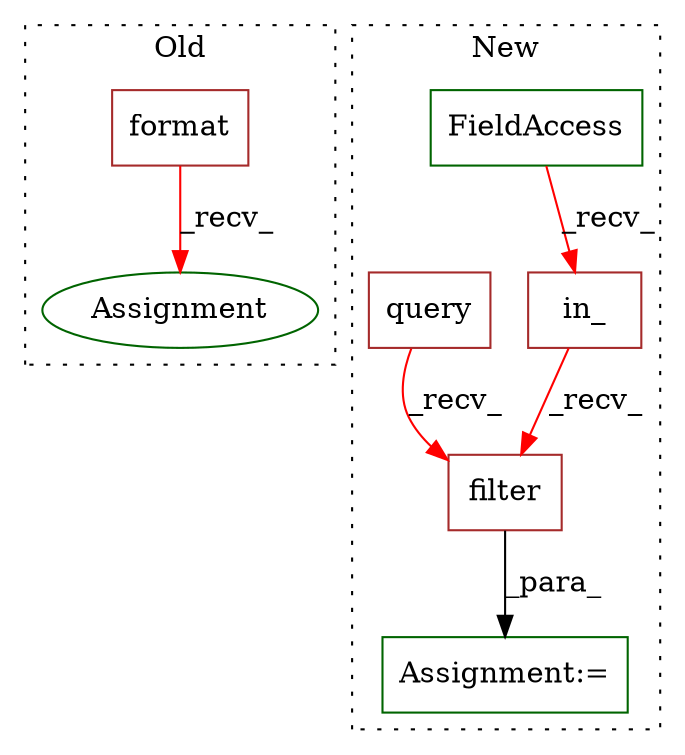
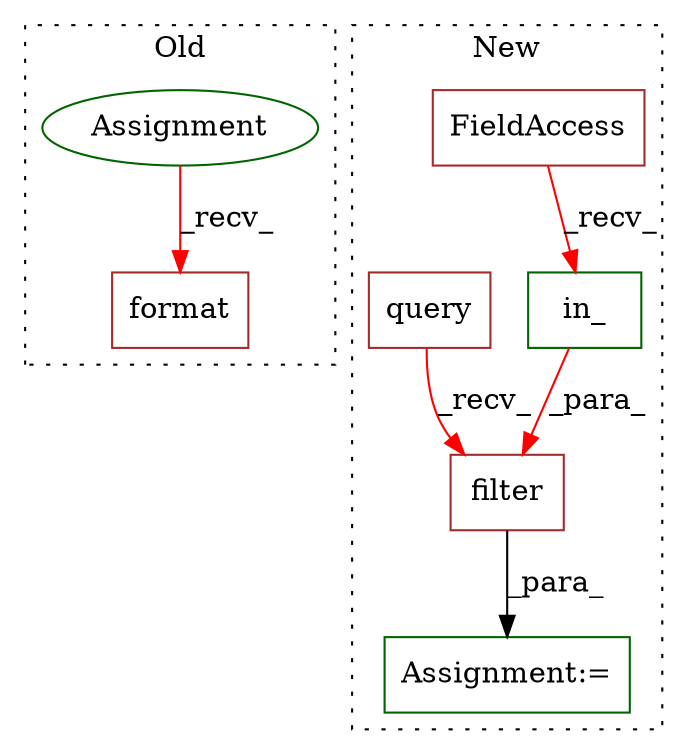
(537, 128) -> (539, 128)
(180, 208) -> (180, 208)
(585, 310) -> (585, 310)
(596, 401) -> (597, 401)
